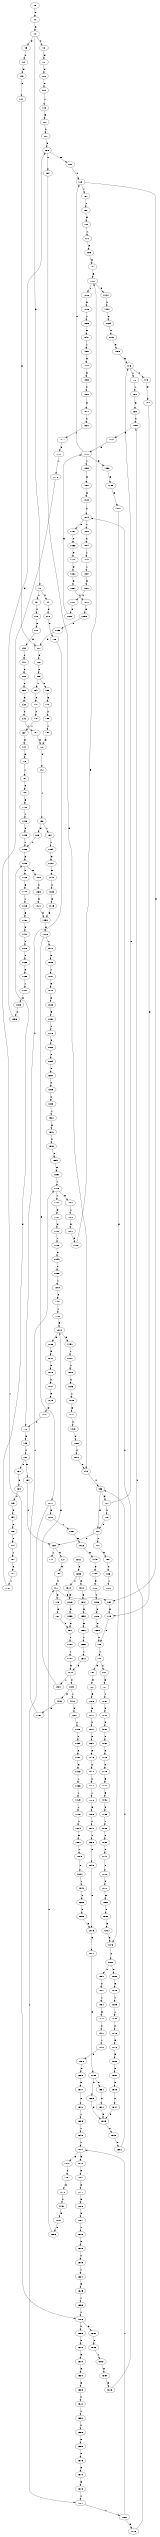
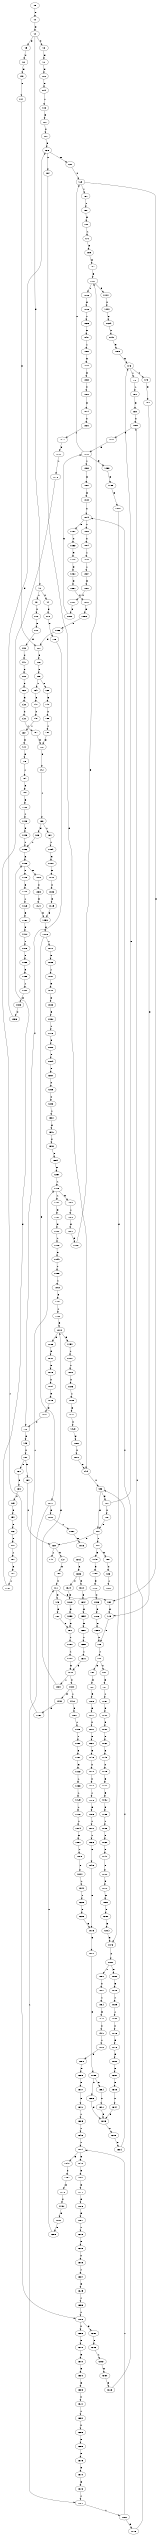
(88, 1552) -> (97, 1552)
